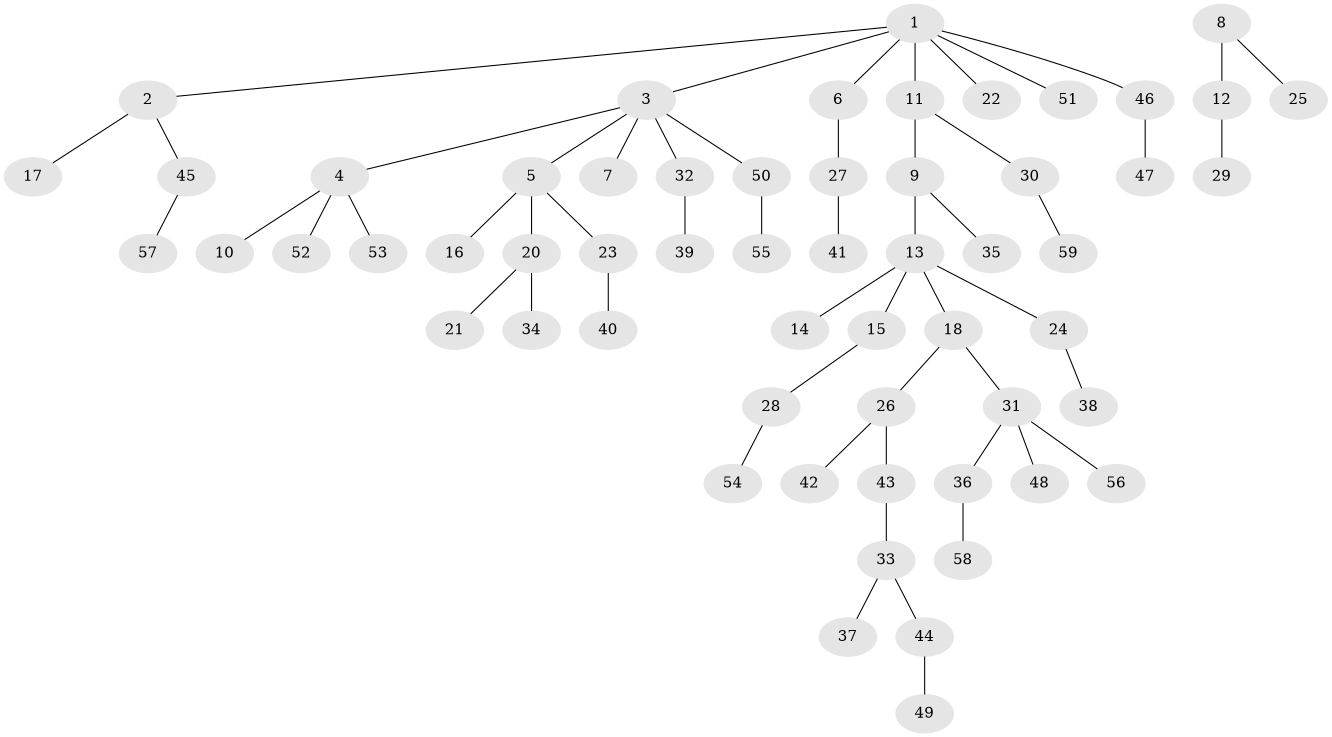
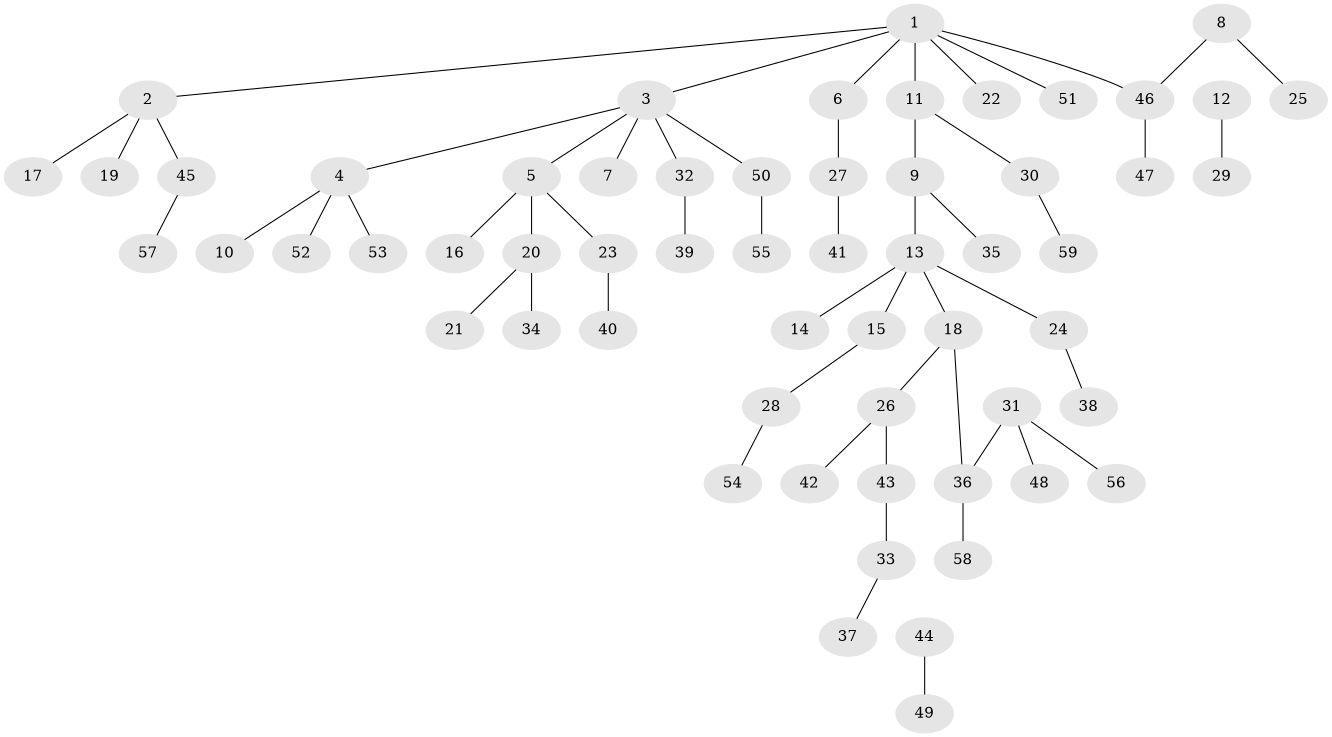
(1222, 62) -> (1184, 62)
none -> (110, 177)
(983, 369) -> (958, 407)
(906, 599) -> none
